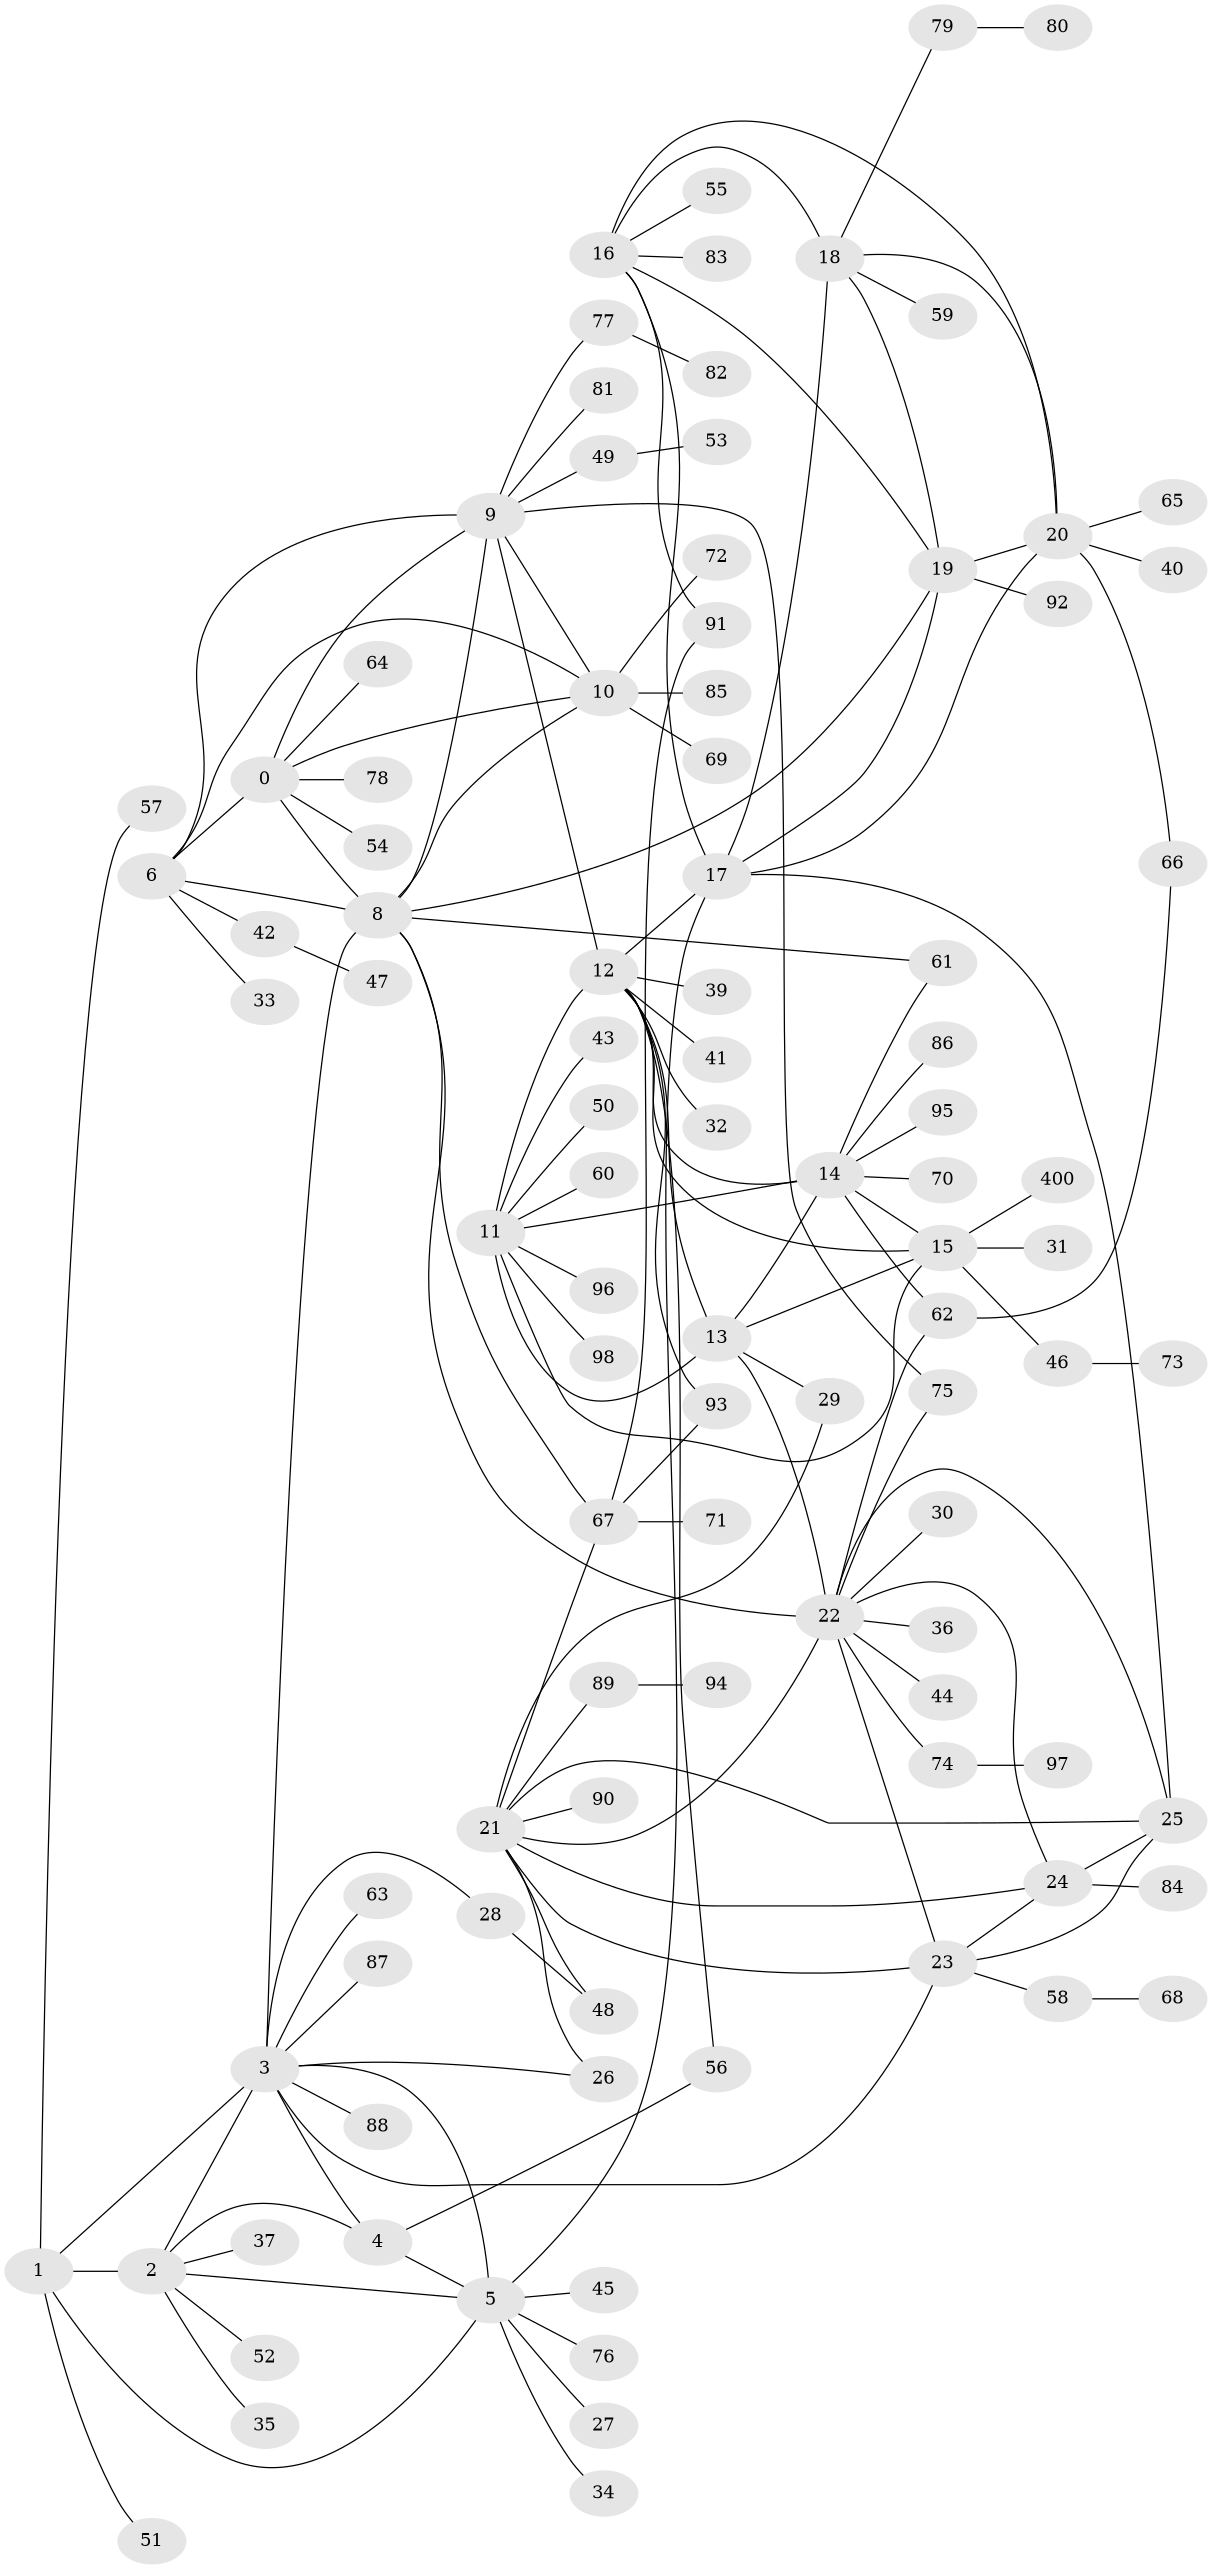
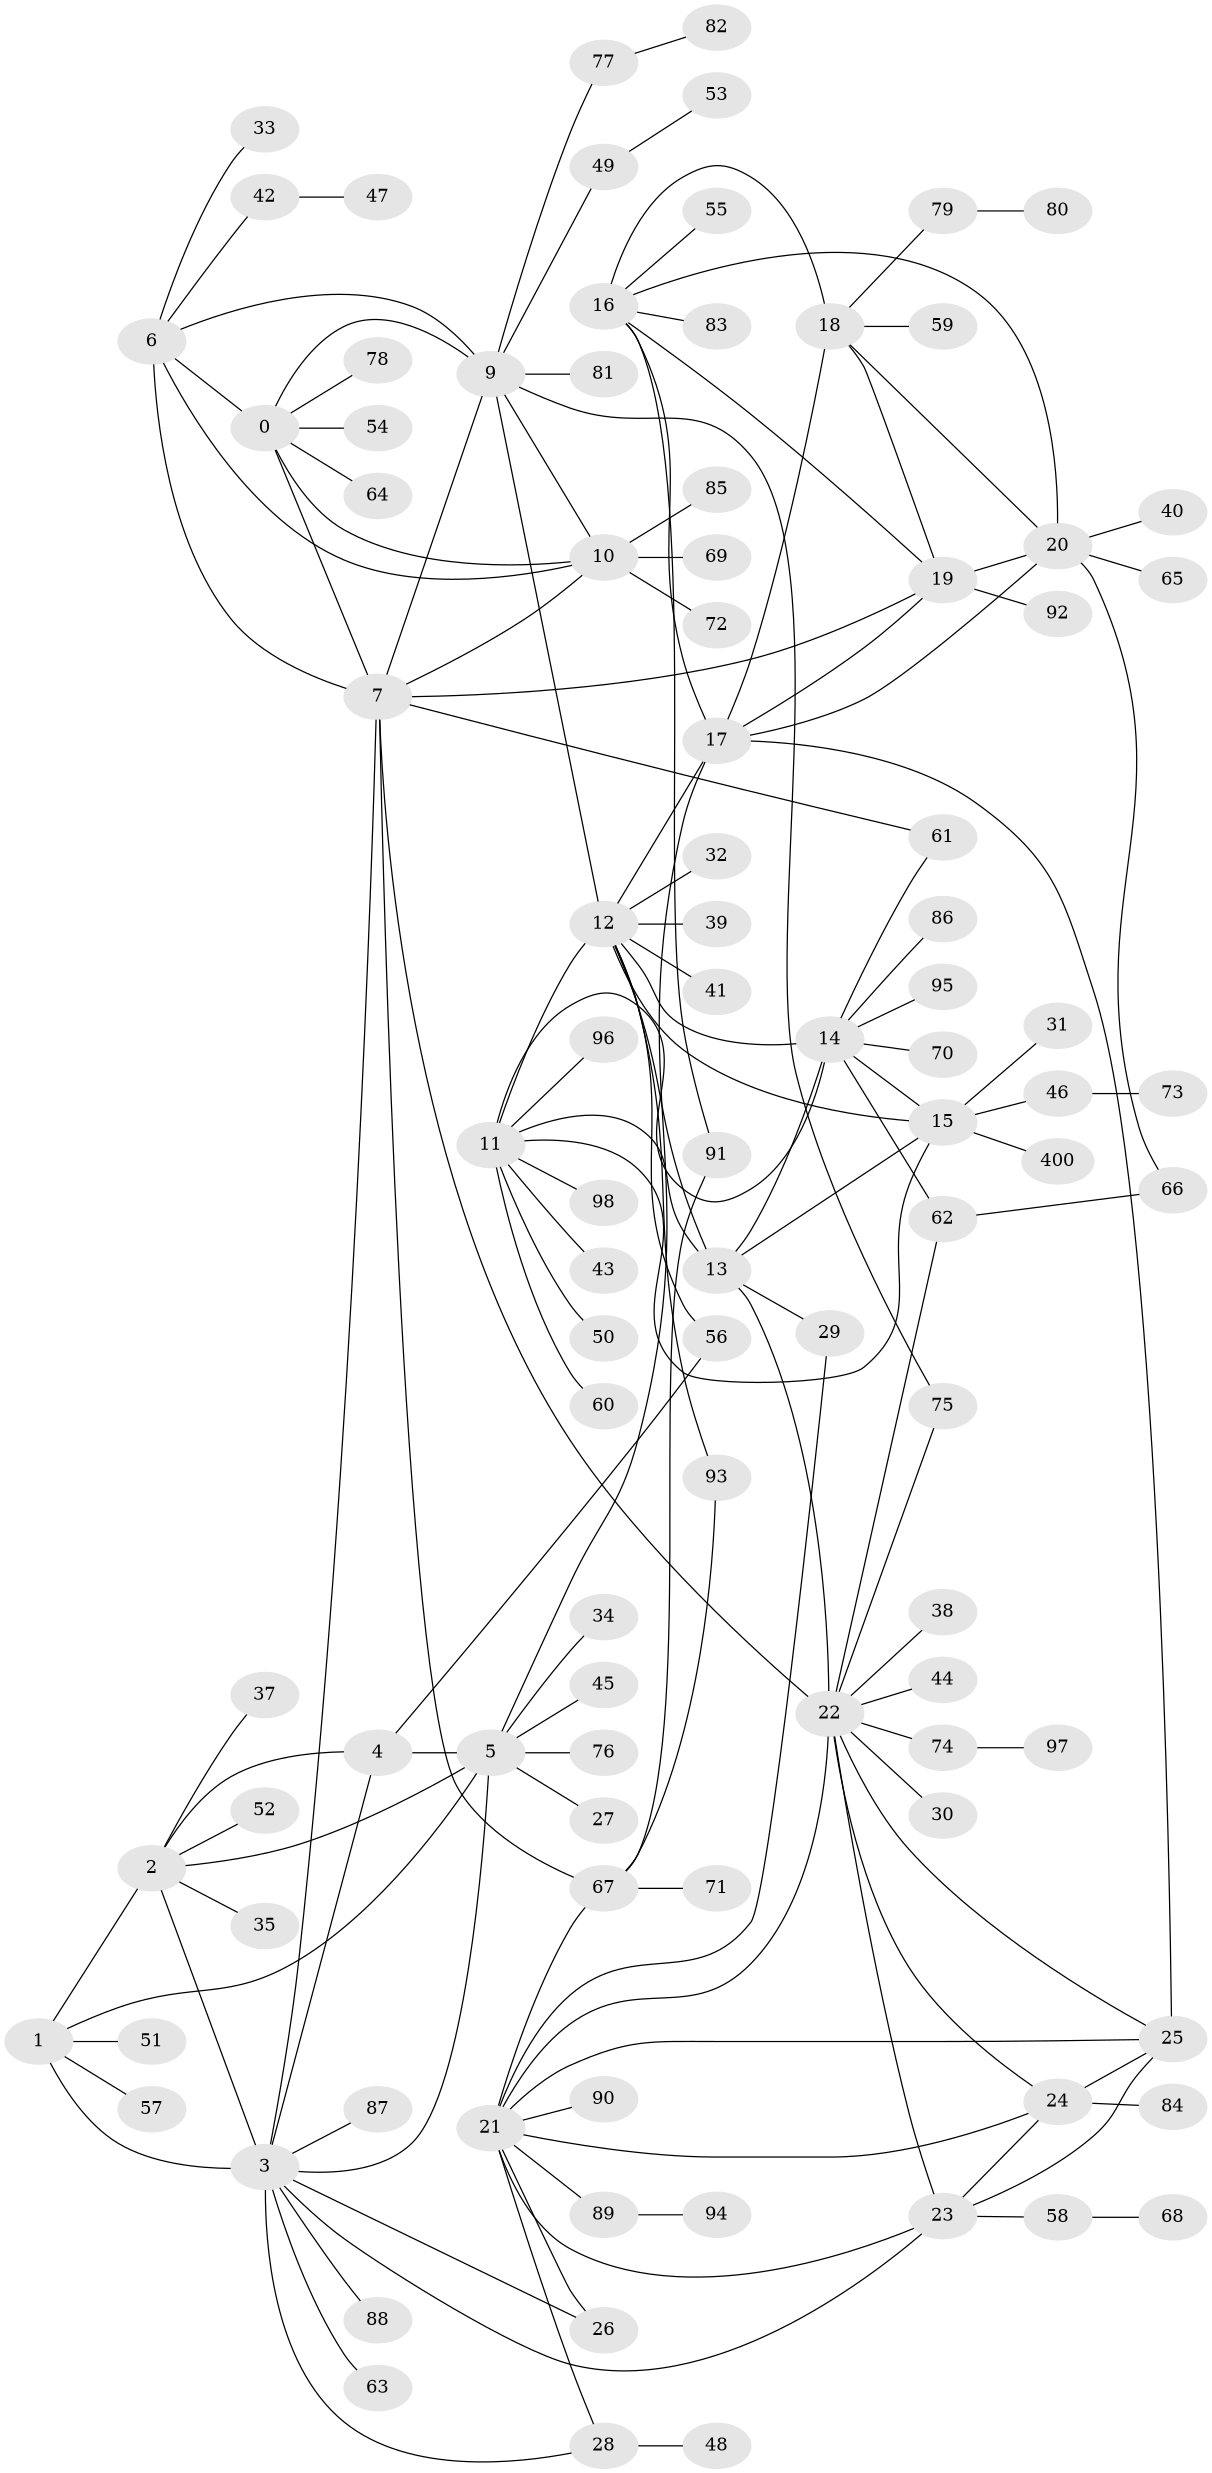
(378, 915) -> (378, 697)
(943, 1630) -> (943, 1612)
(548, 1929) -> (544, 2288)
